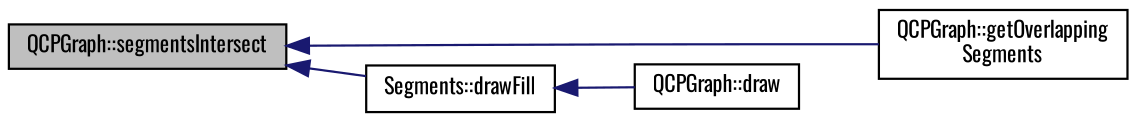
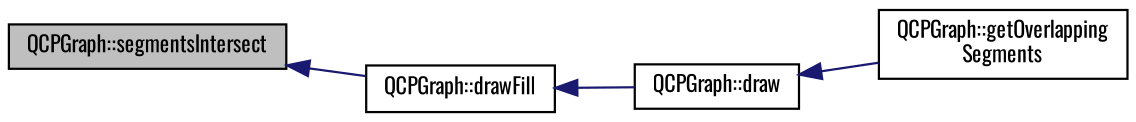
(594, 44) -> (850, 67)
(461, 89) -> (461, 89)
